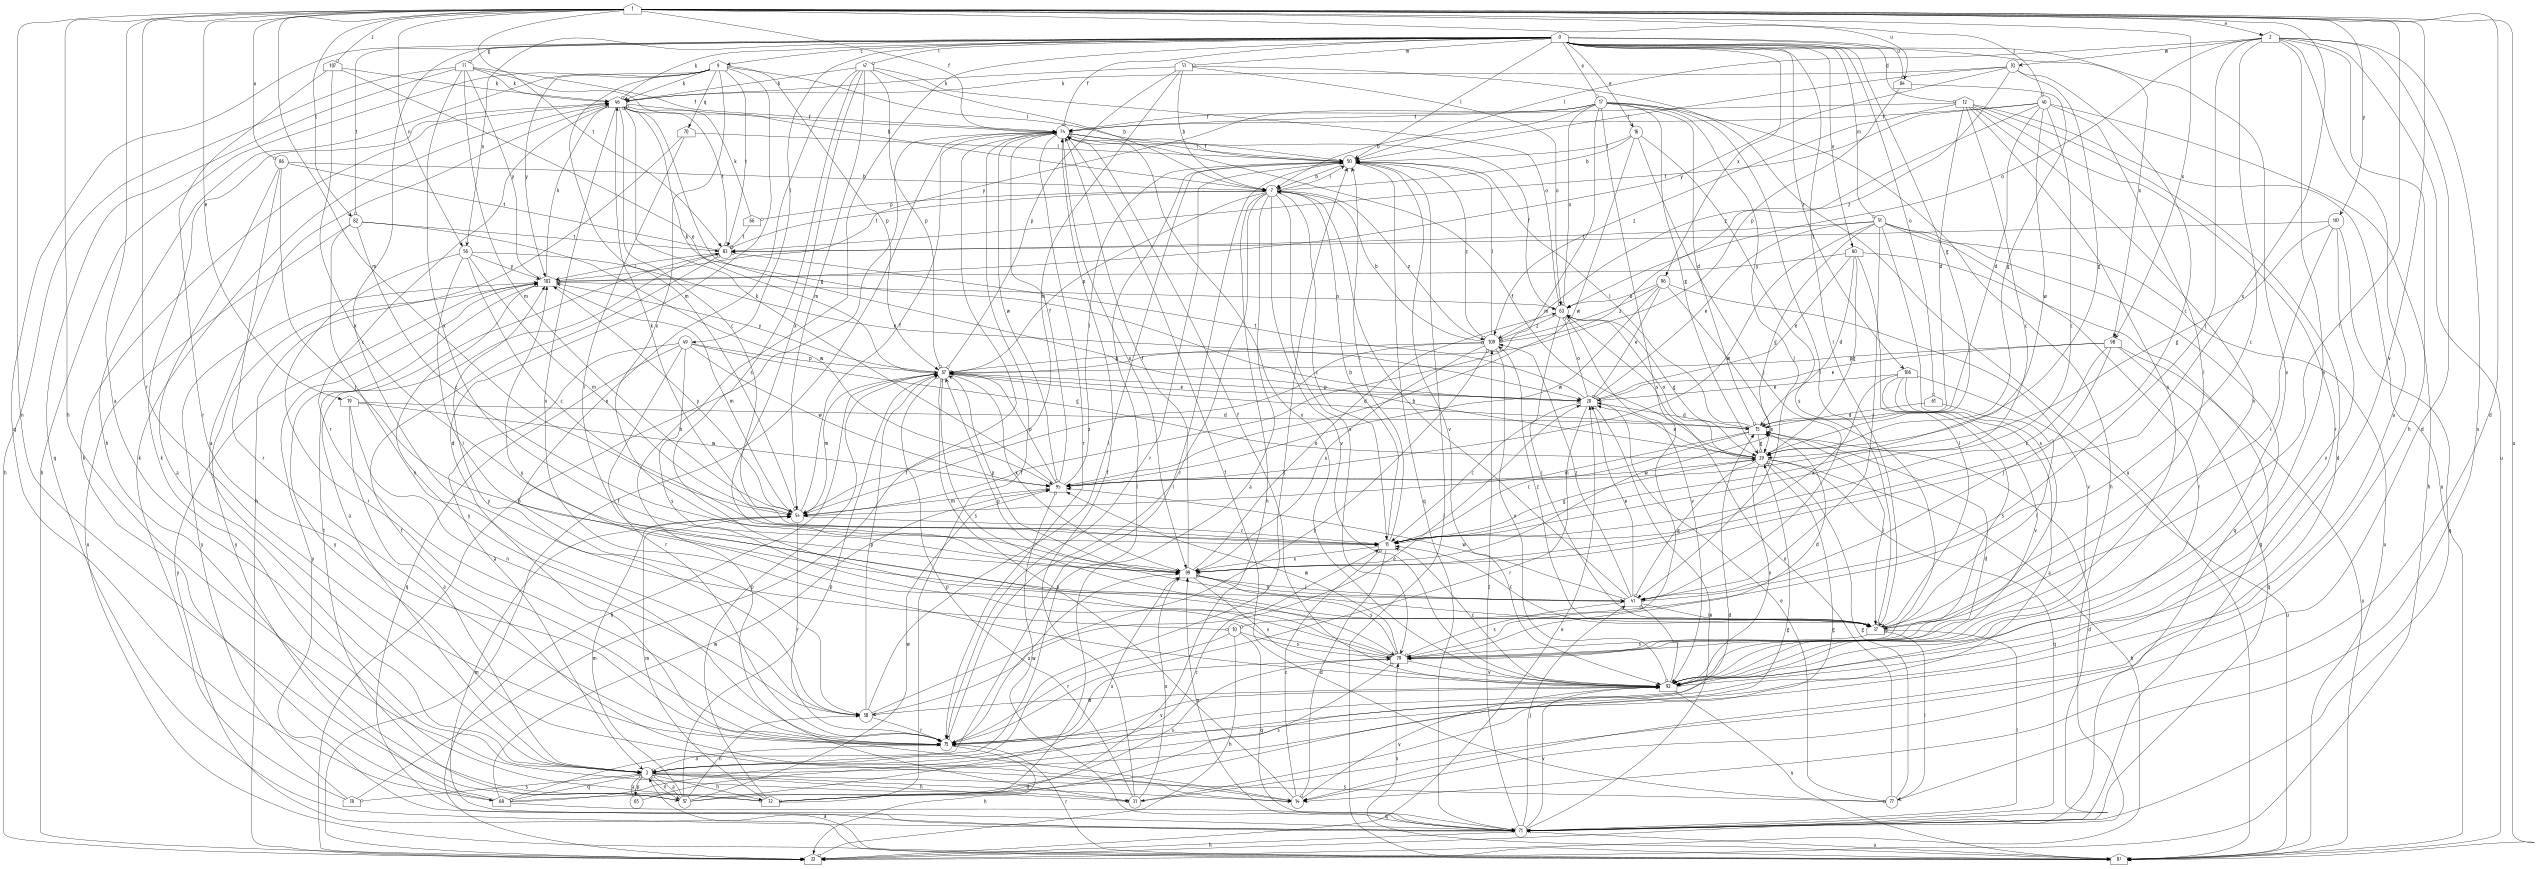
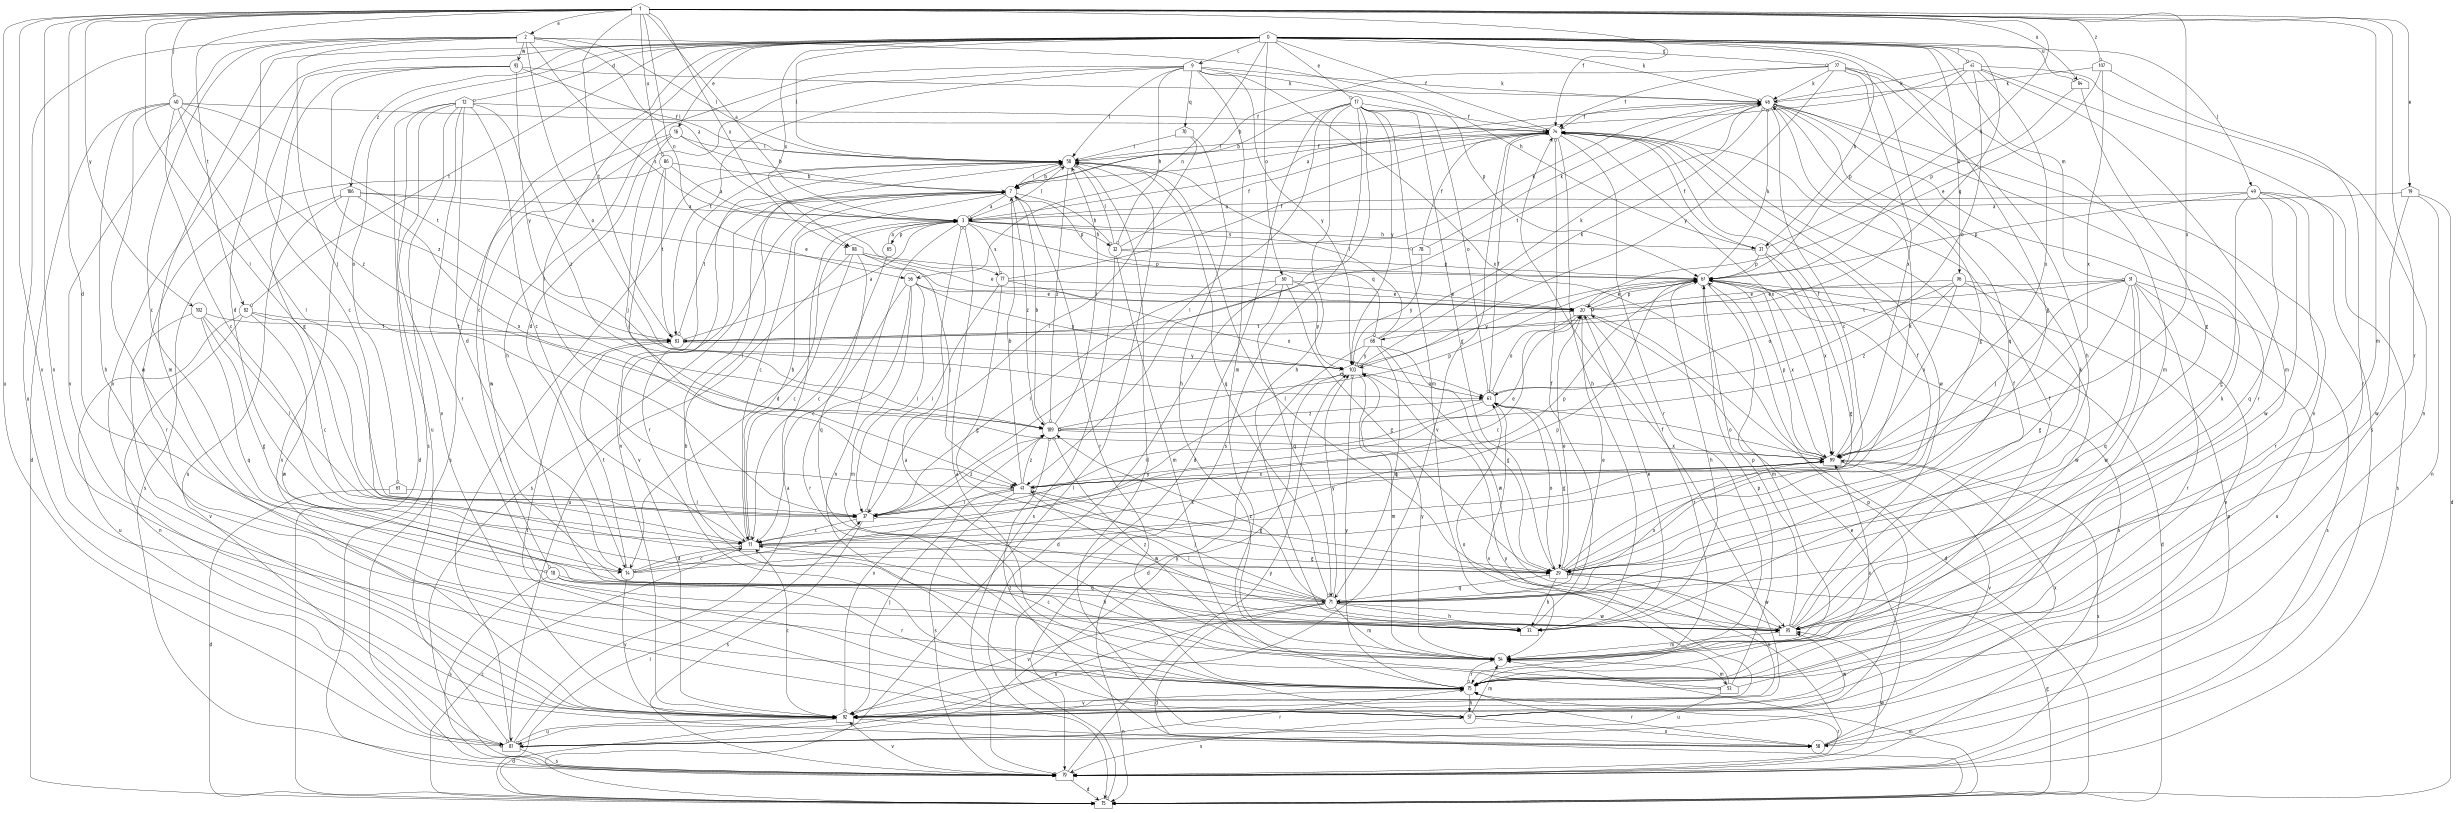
(617, 103) -> (1768, 103)
(752, 221) -> none
(635, 267) -> (1192, 356)
(1049, 350) -> (1629, 664)
(1762, 459) -> (1559, 574)
(967, 798) -> (1470, 703)
(771, 802) -> (1115, 250)
